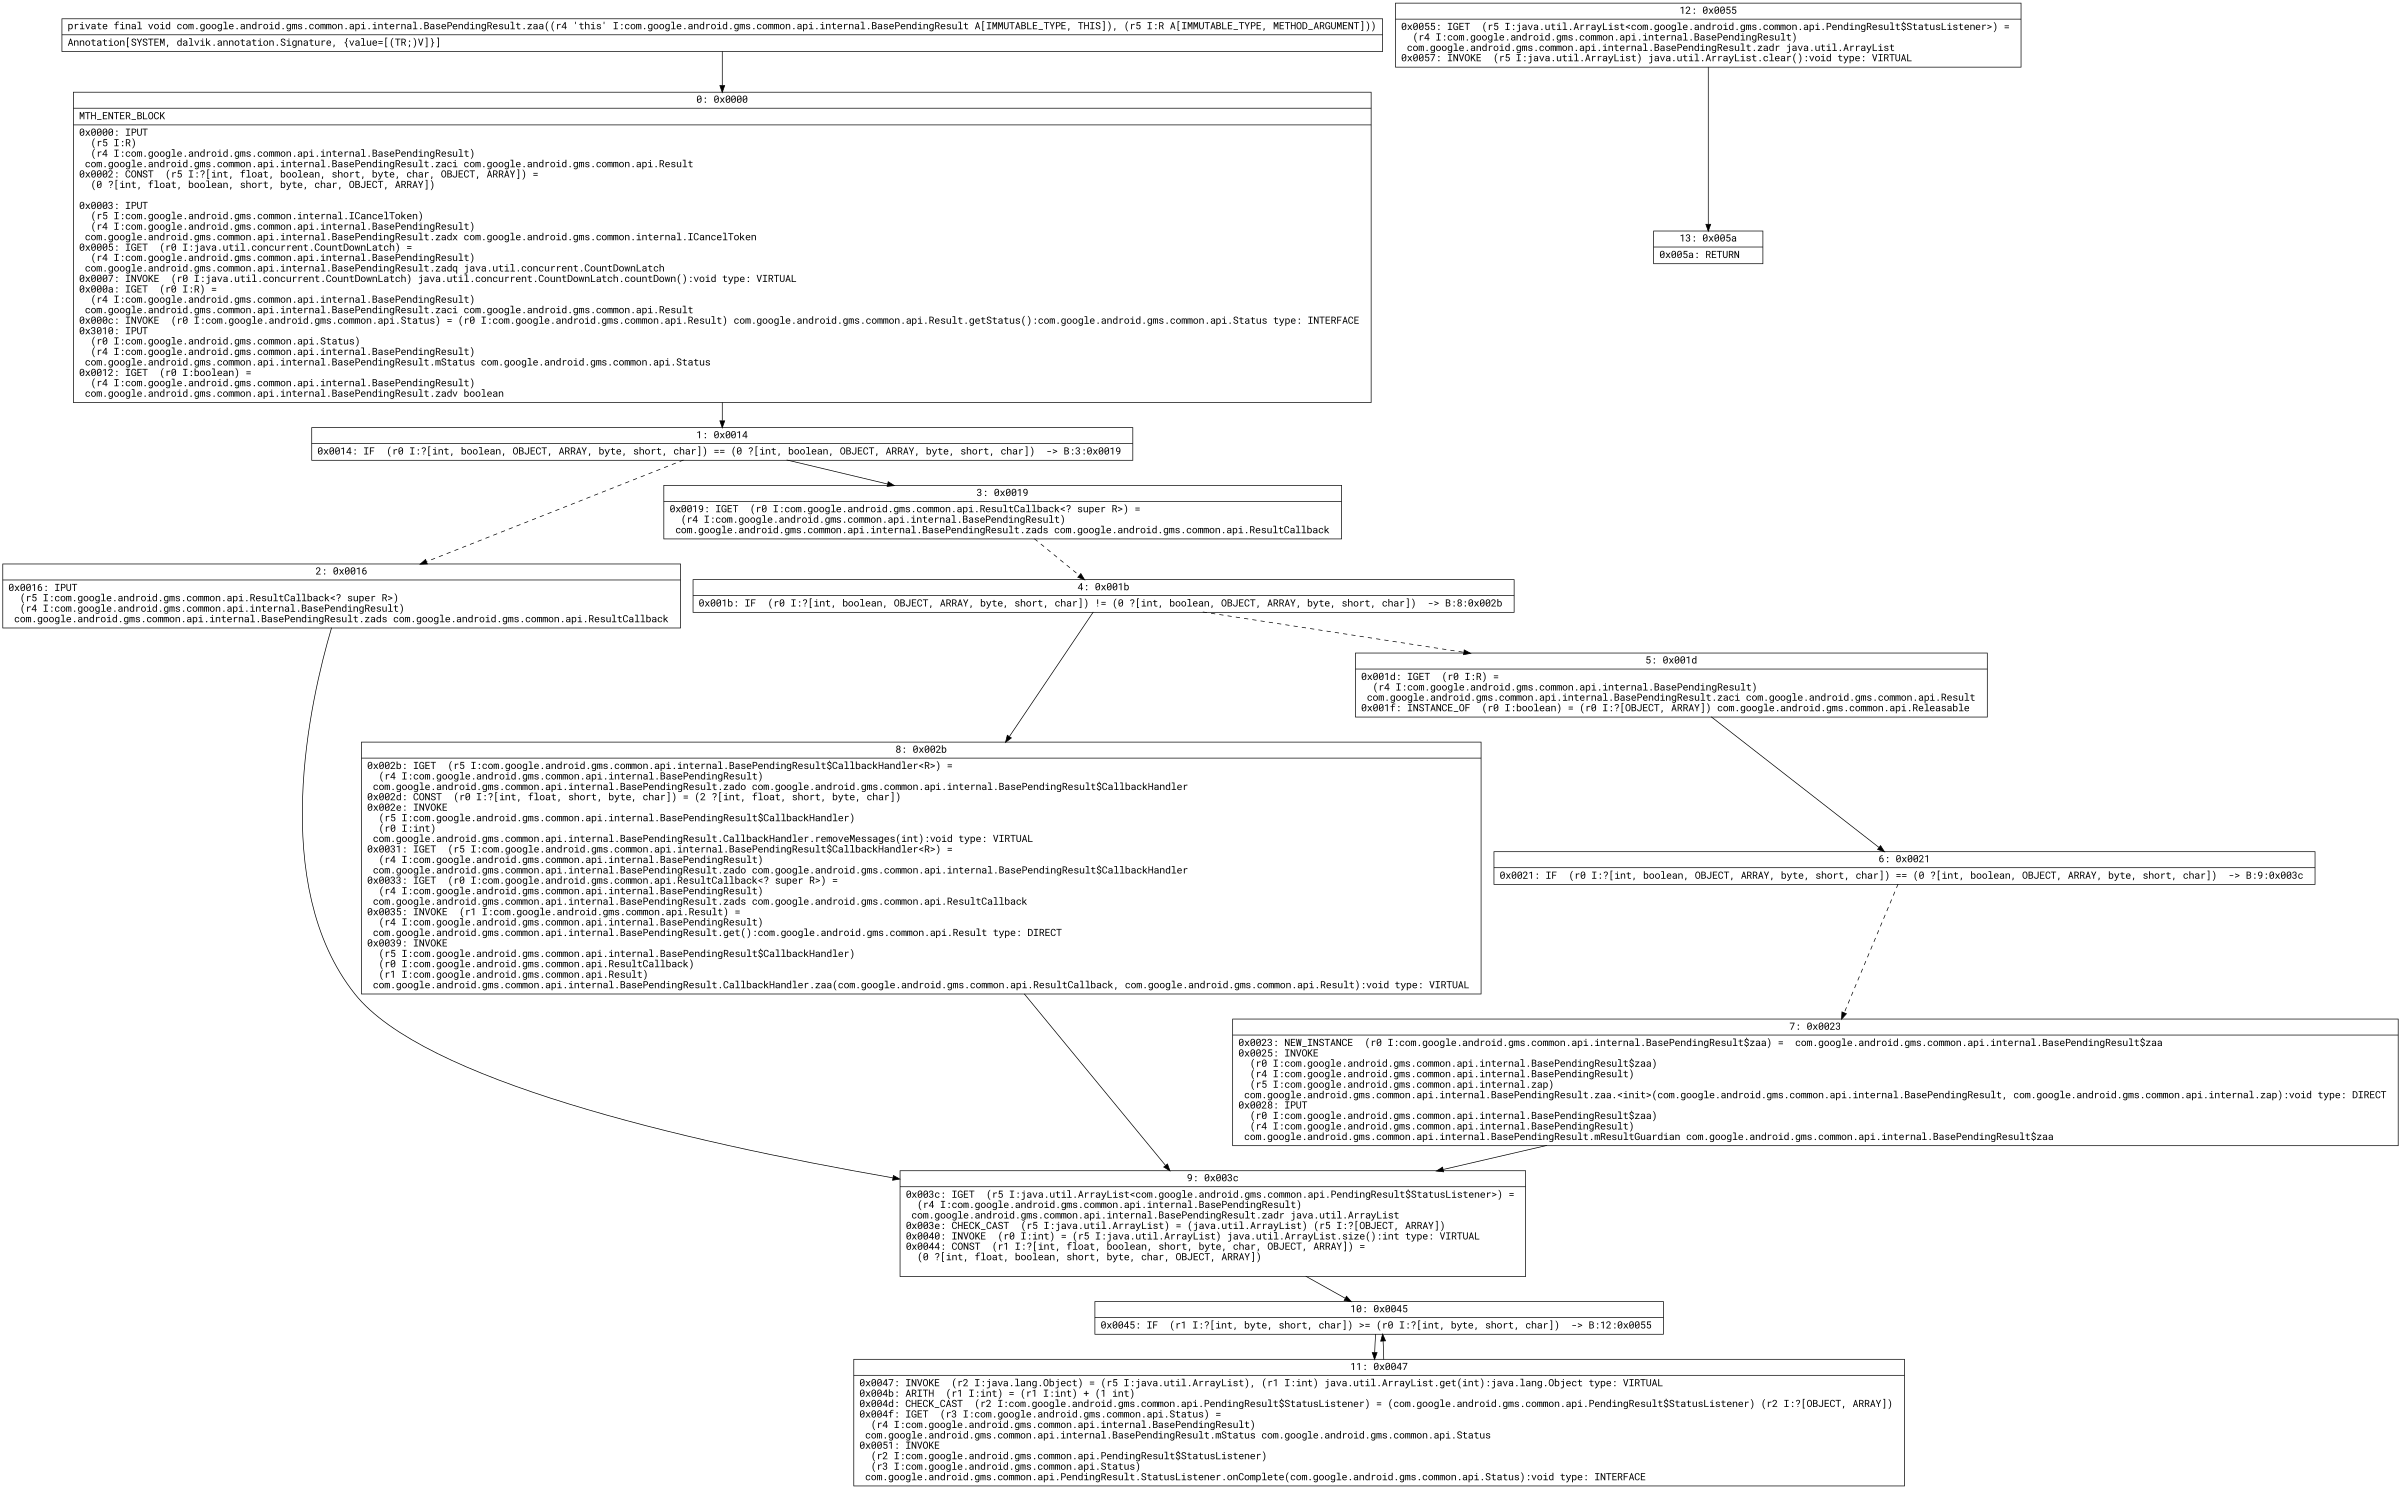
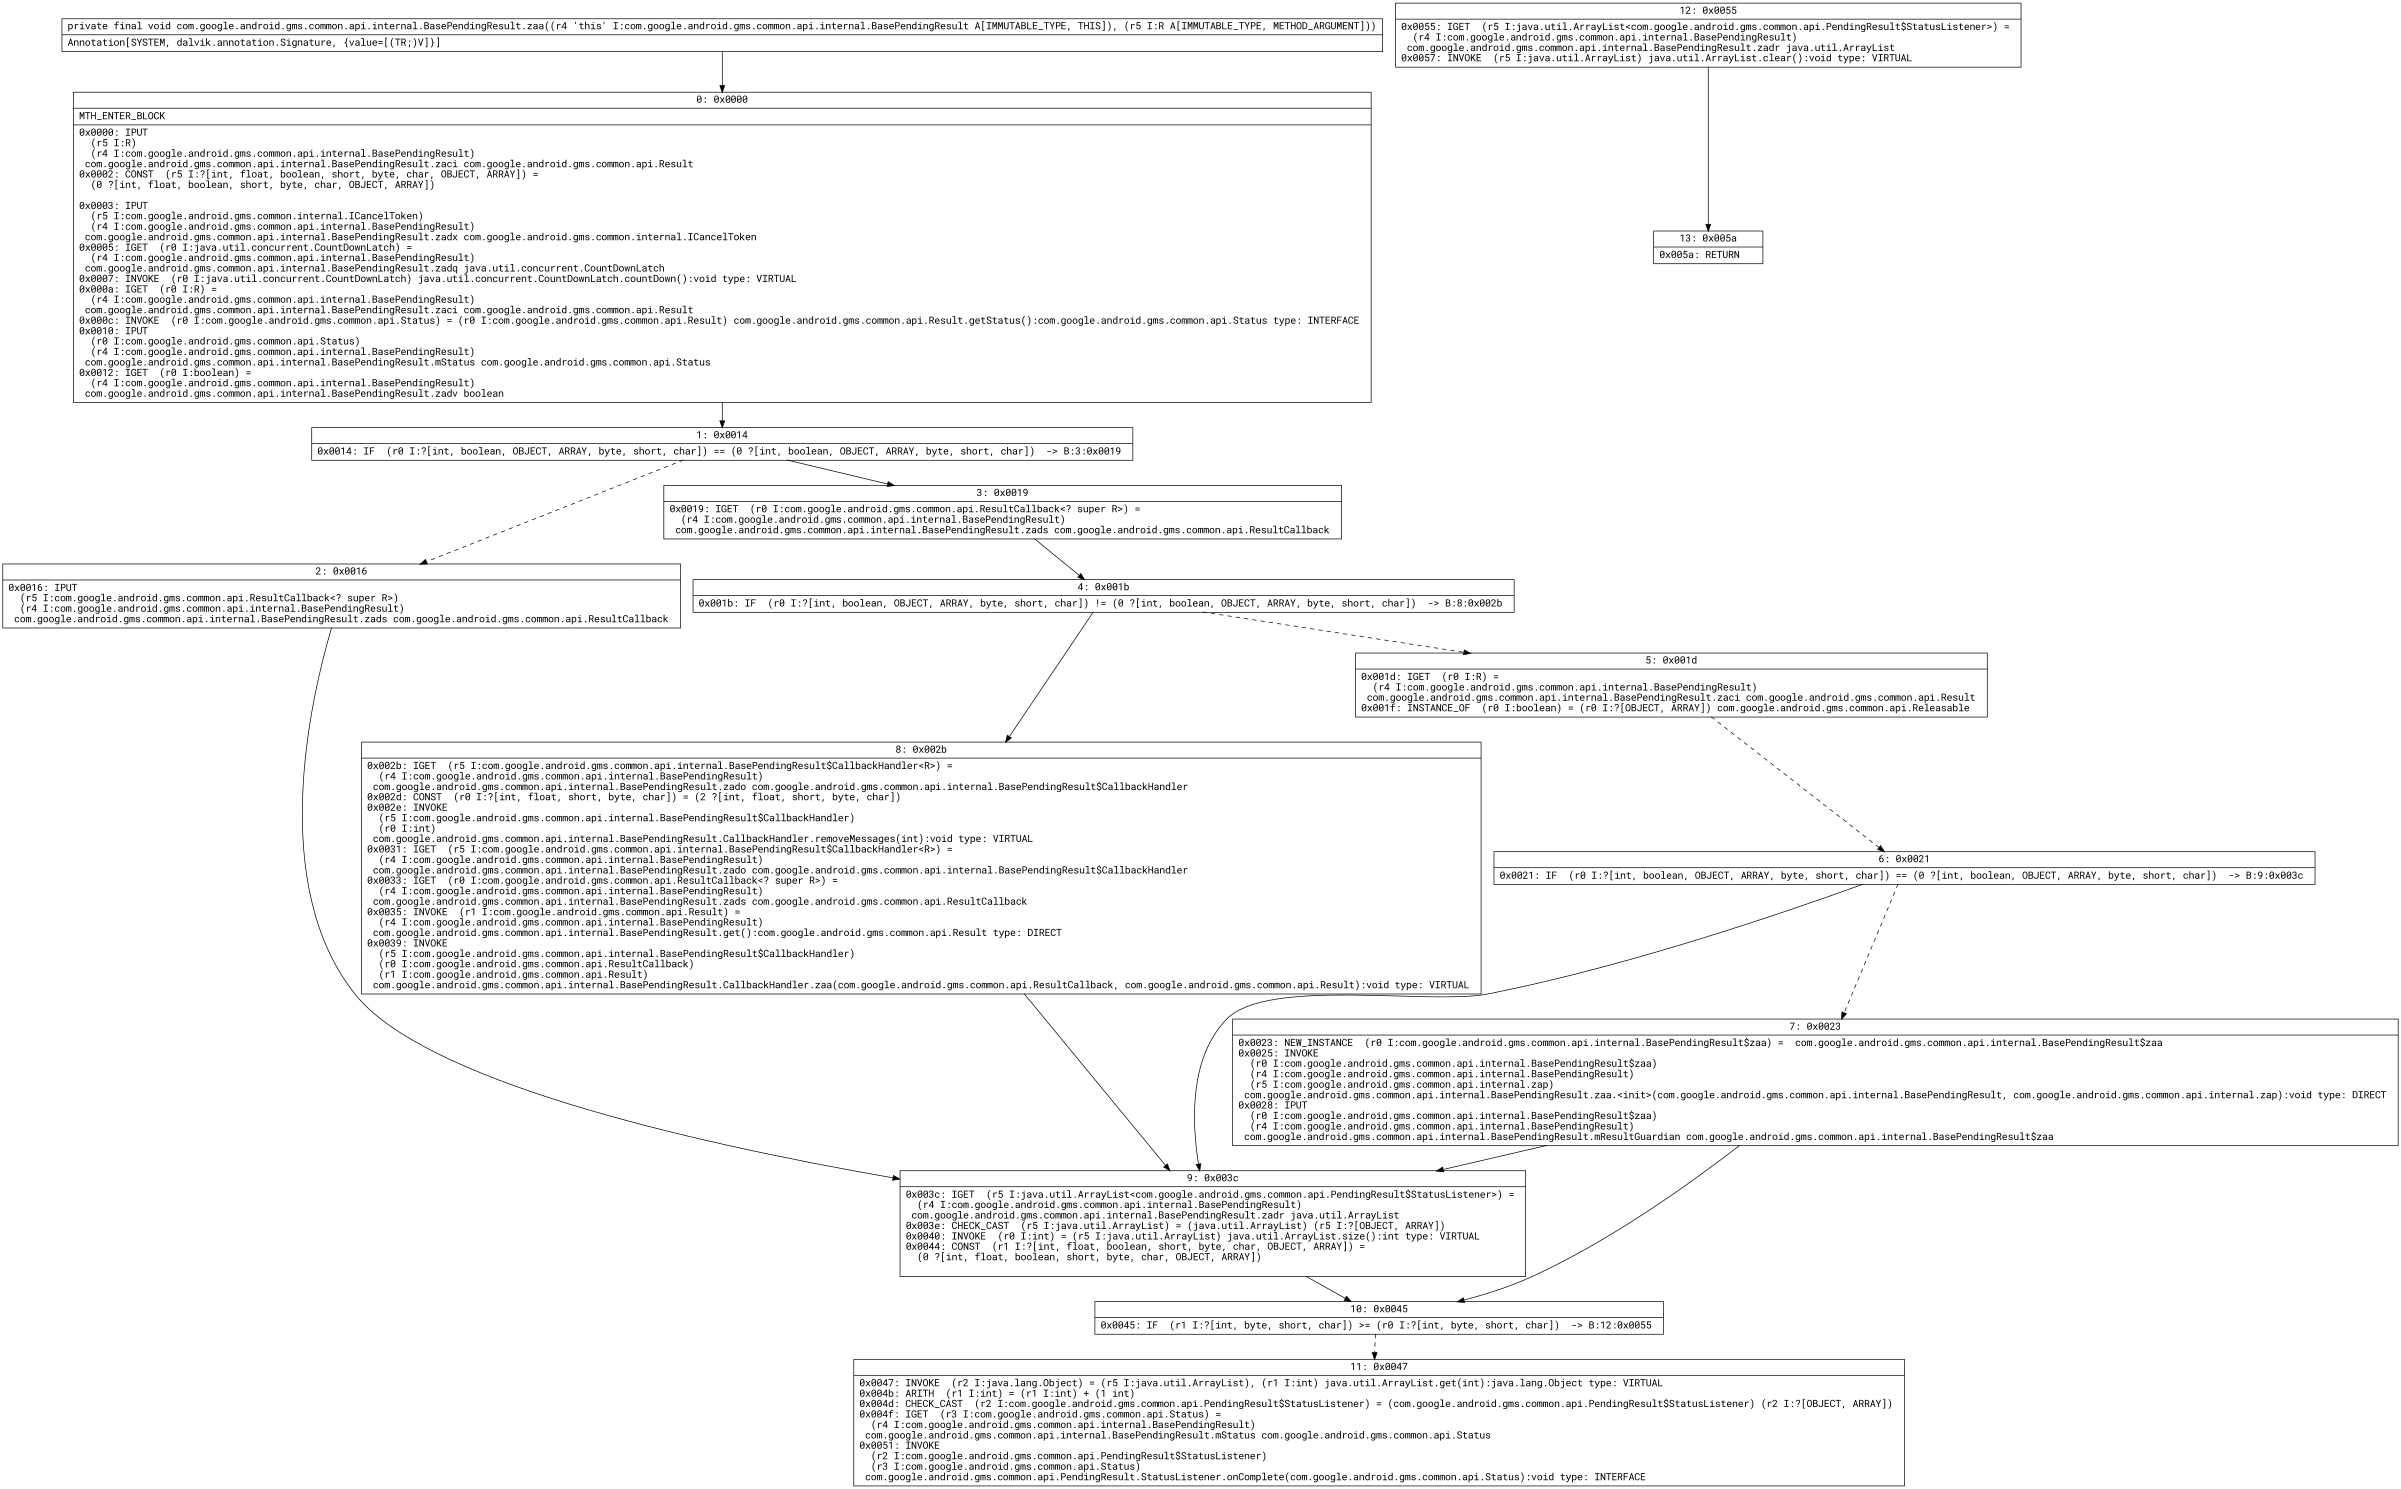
(119, 331) -> (119, 331)
(1057, 557) -> (1057, 557)
(1795, 782) -> (1795, 782)
none -> (1474, 995)
(1375, 1343) -> (1375, 1343)
(1384, 1350) -> (1609, 1236)
